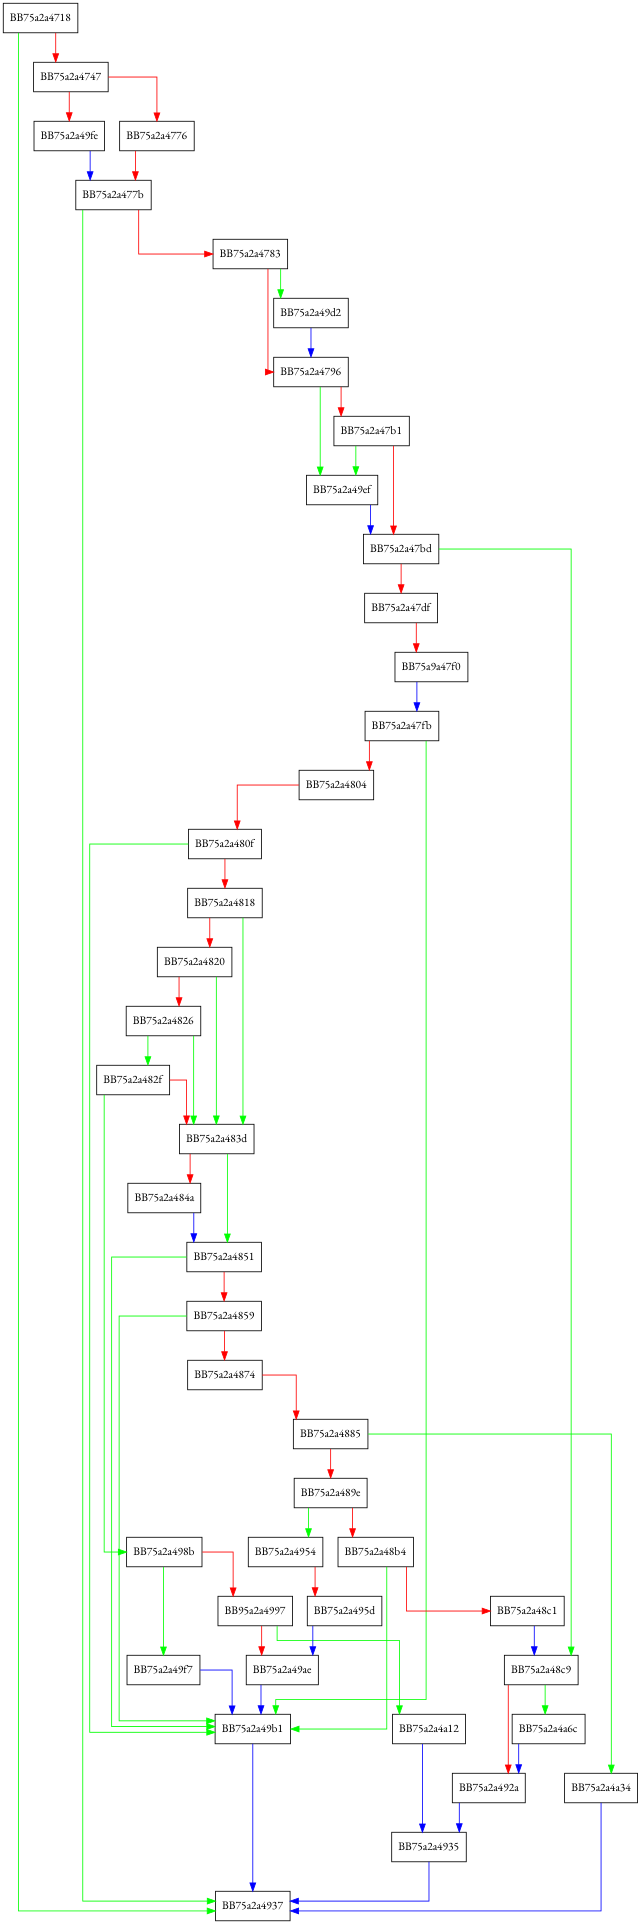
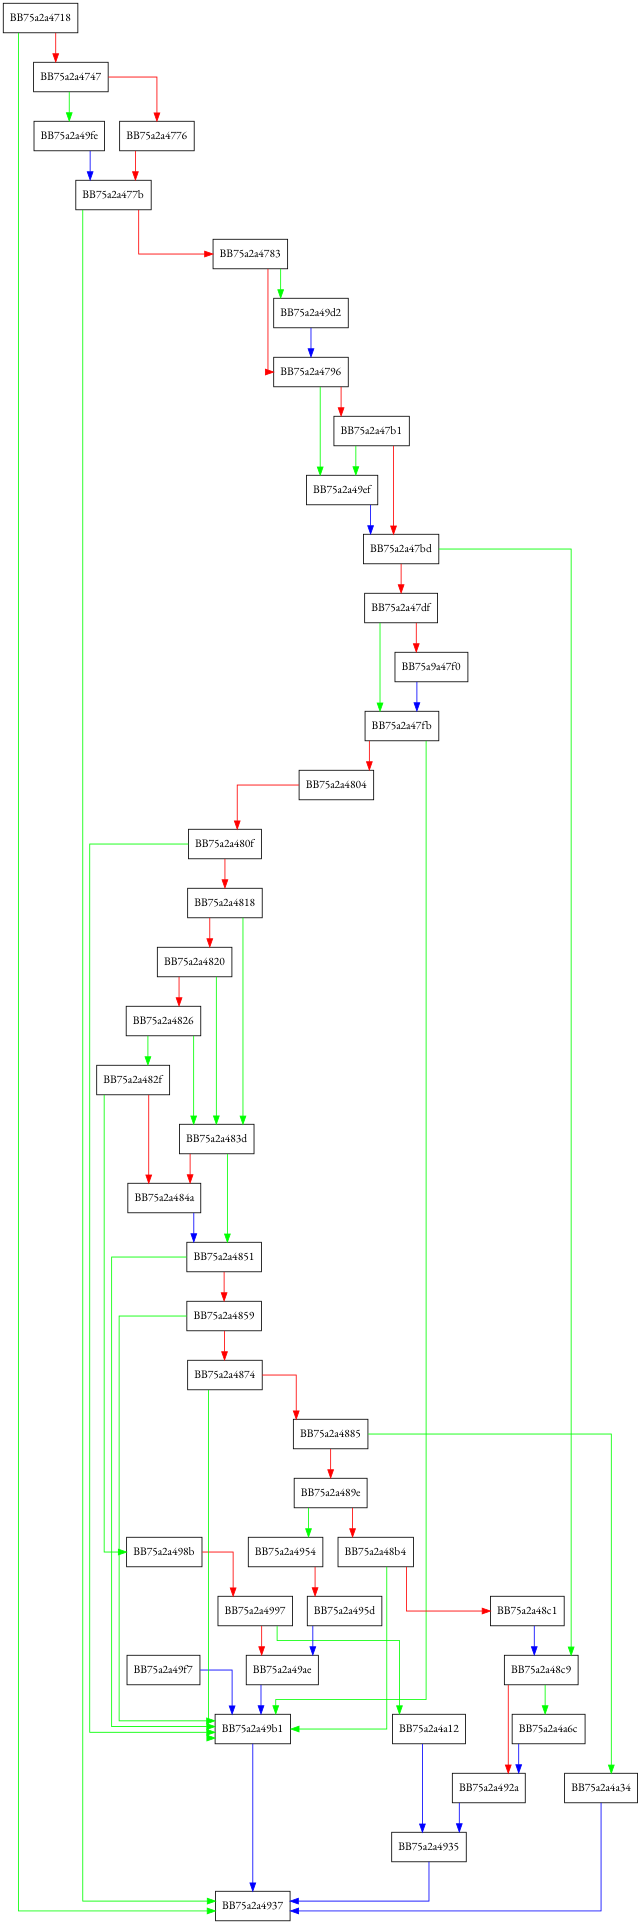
(69, 102) -> (69, 102)
none -> (380, 663)
(187, 1090) -> (149, 1135)
none -> (209, 1564)
(163, 1607) -> none
(255, 1611) -> (255, 1611)
